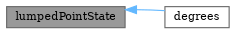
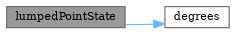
(151, 10) -> (140, 25)
